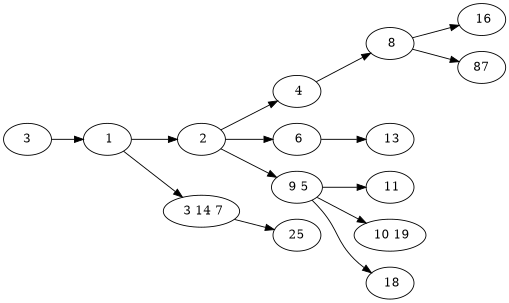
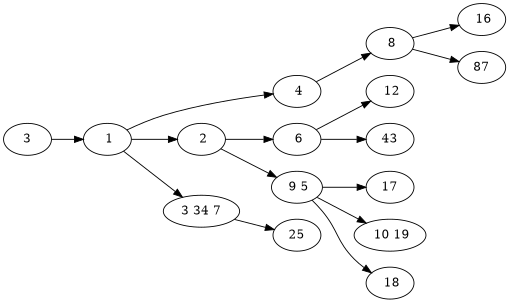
none -> (390, 91)
(245, 117) -> (194, 107)
(390, 139) -> (390, 139)
(390, 187) -> (390, 187)
(201, 211) -> (201, 211)
